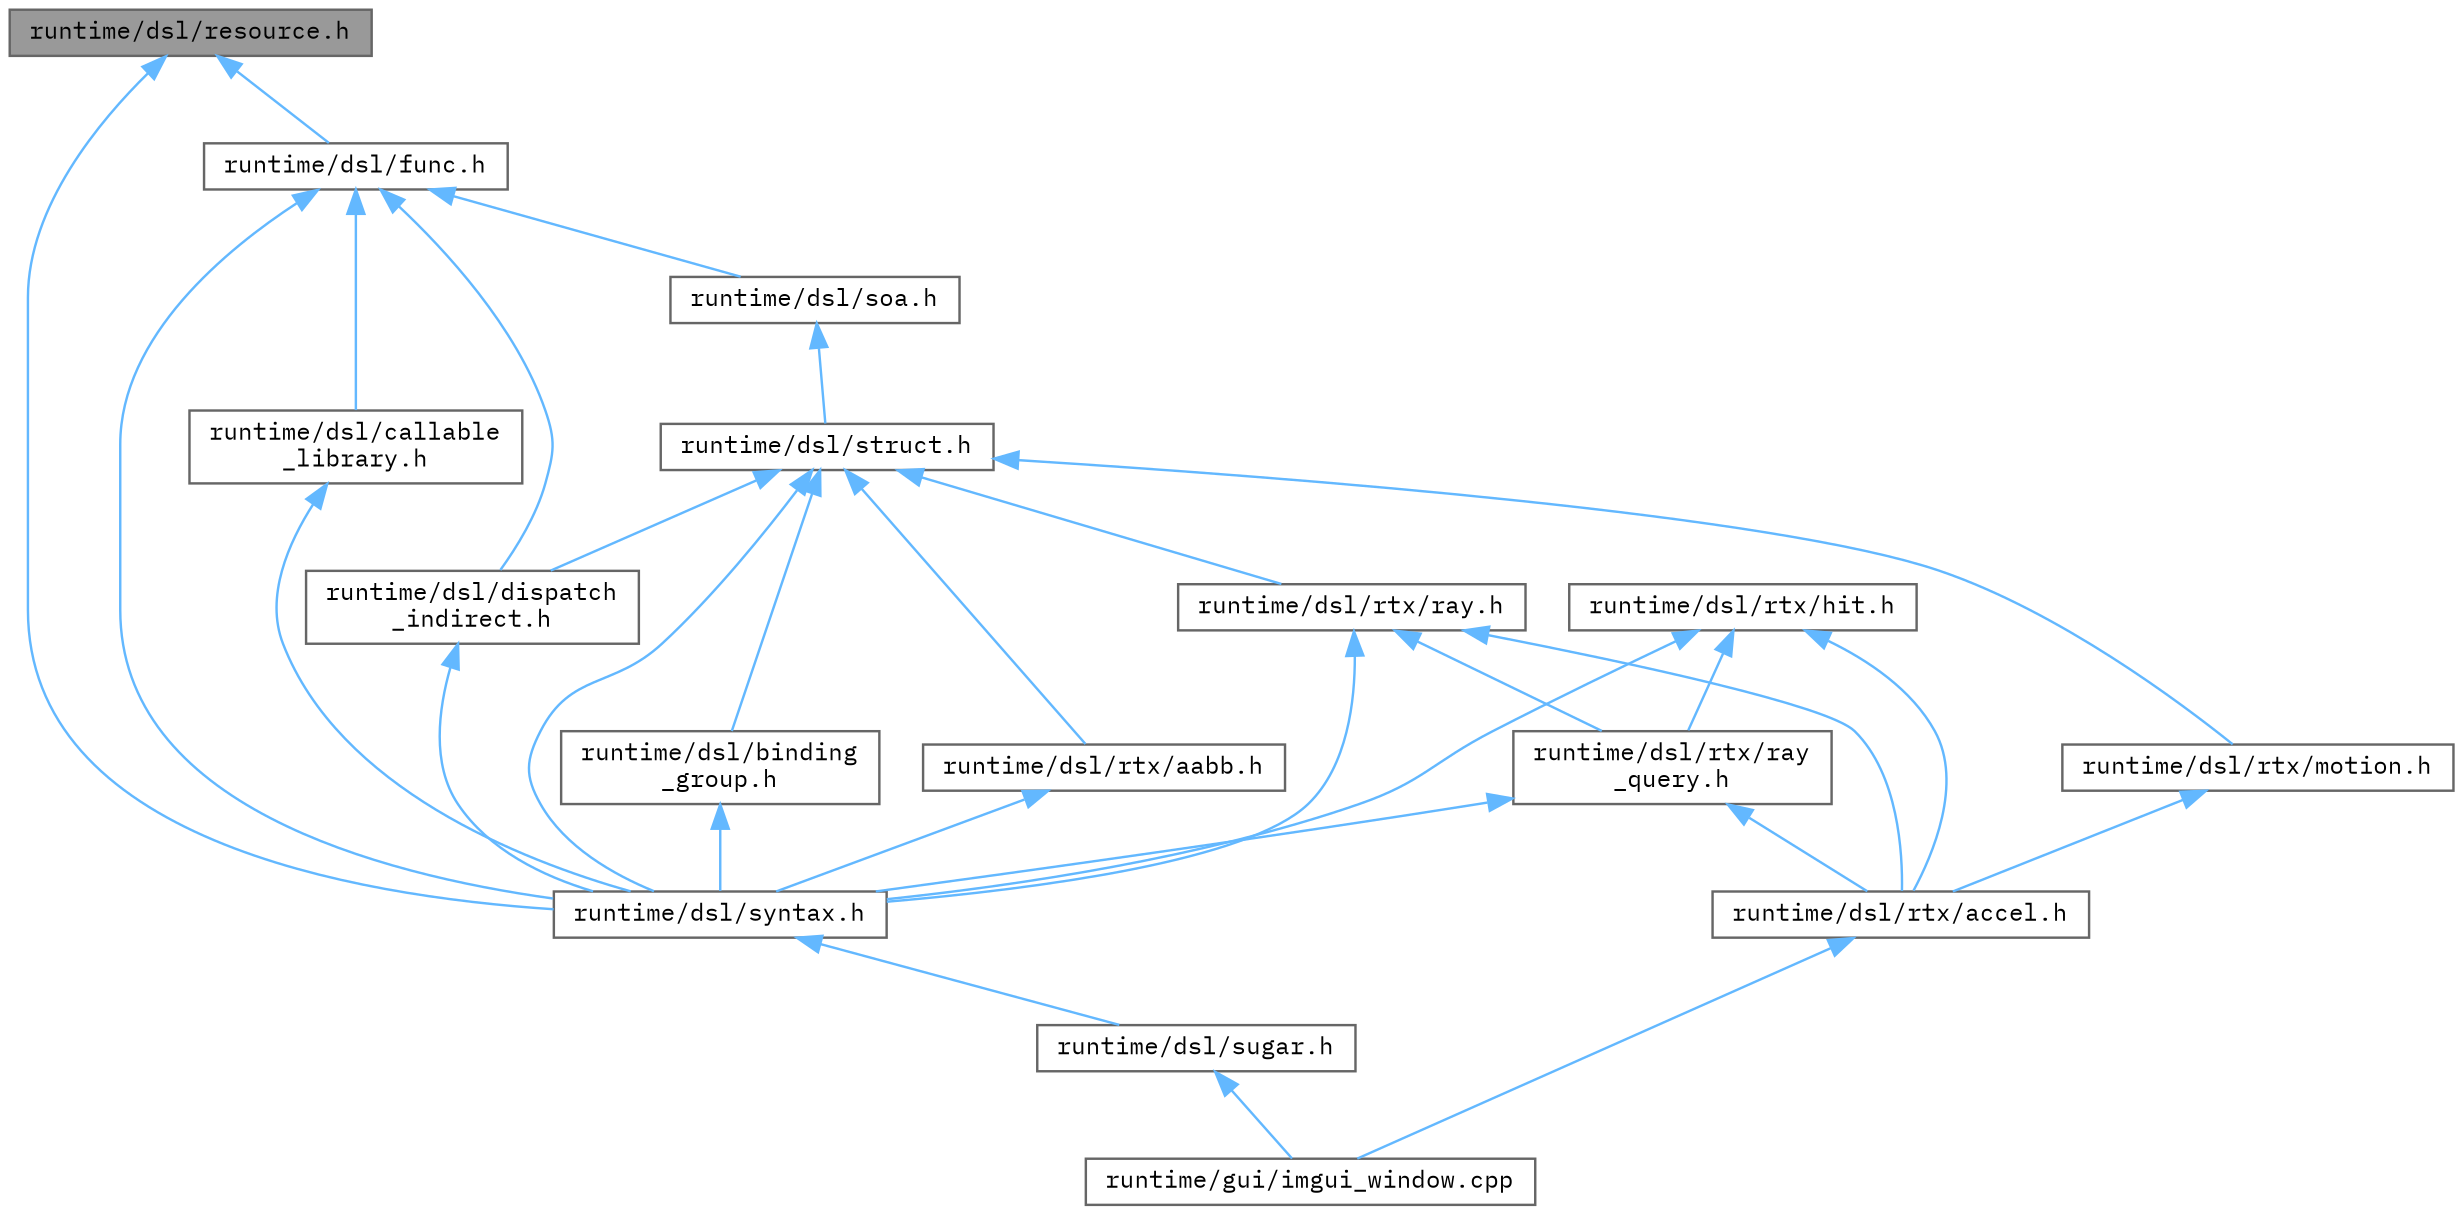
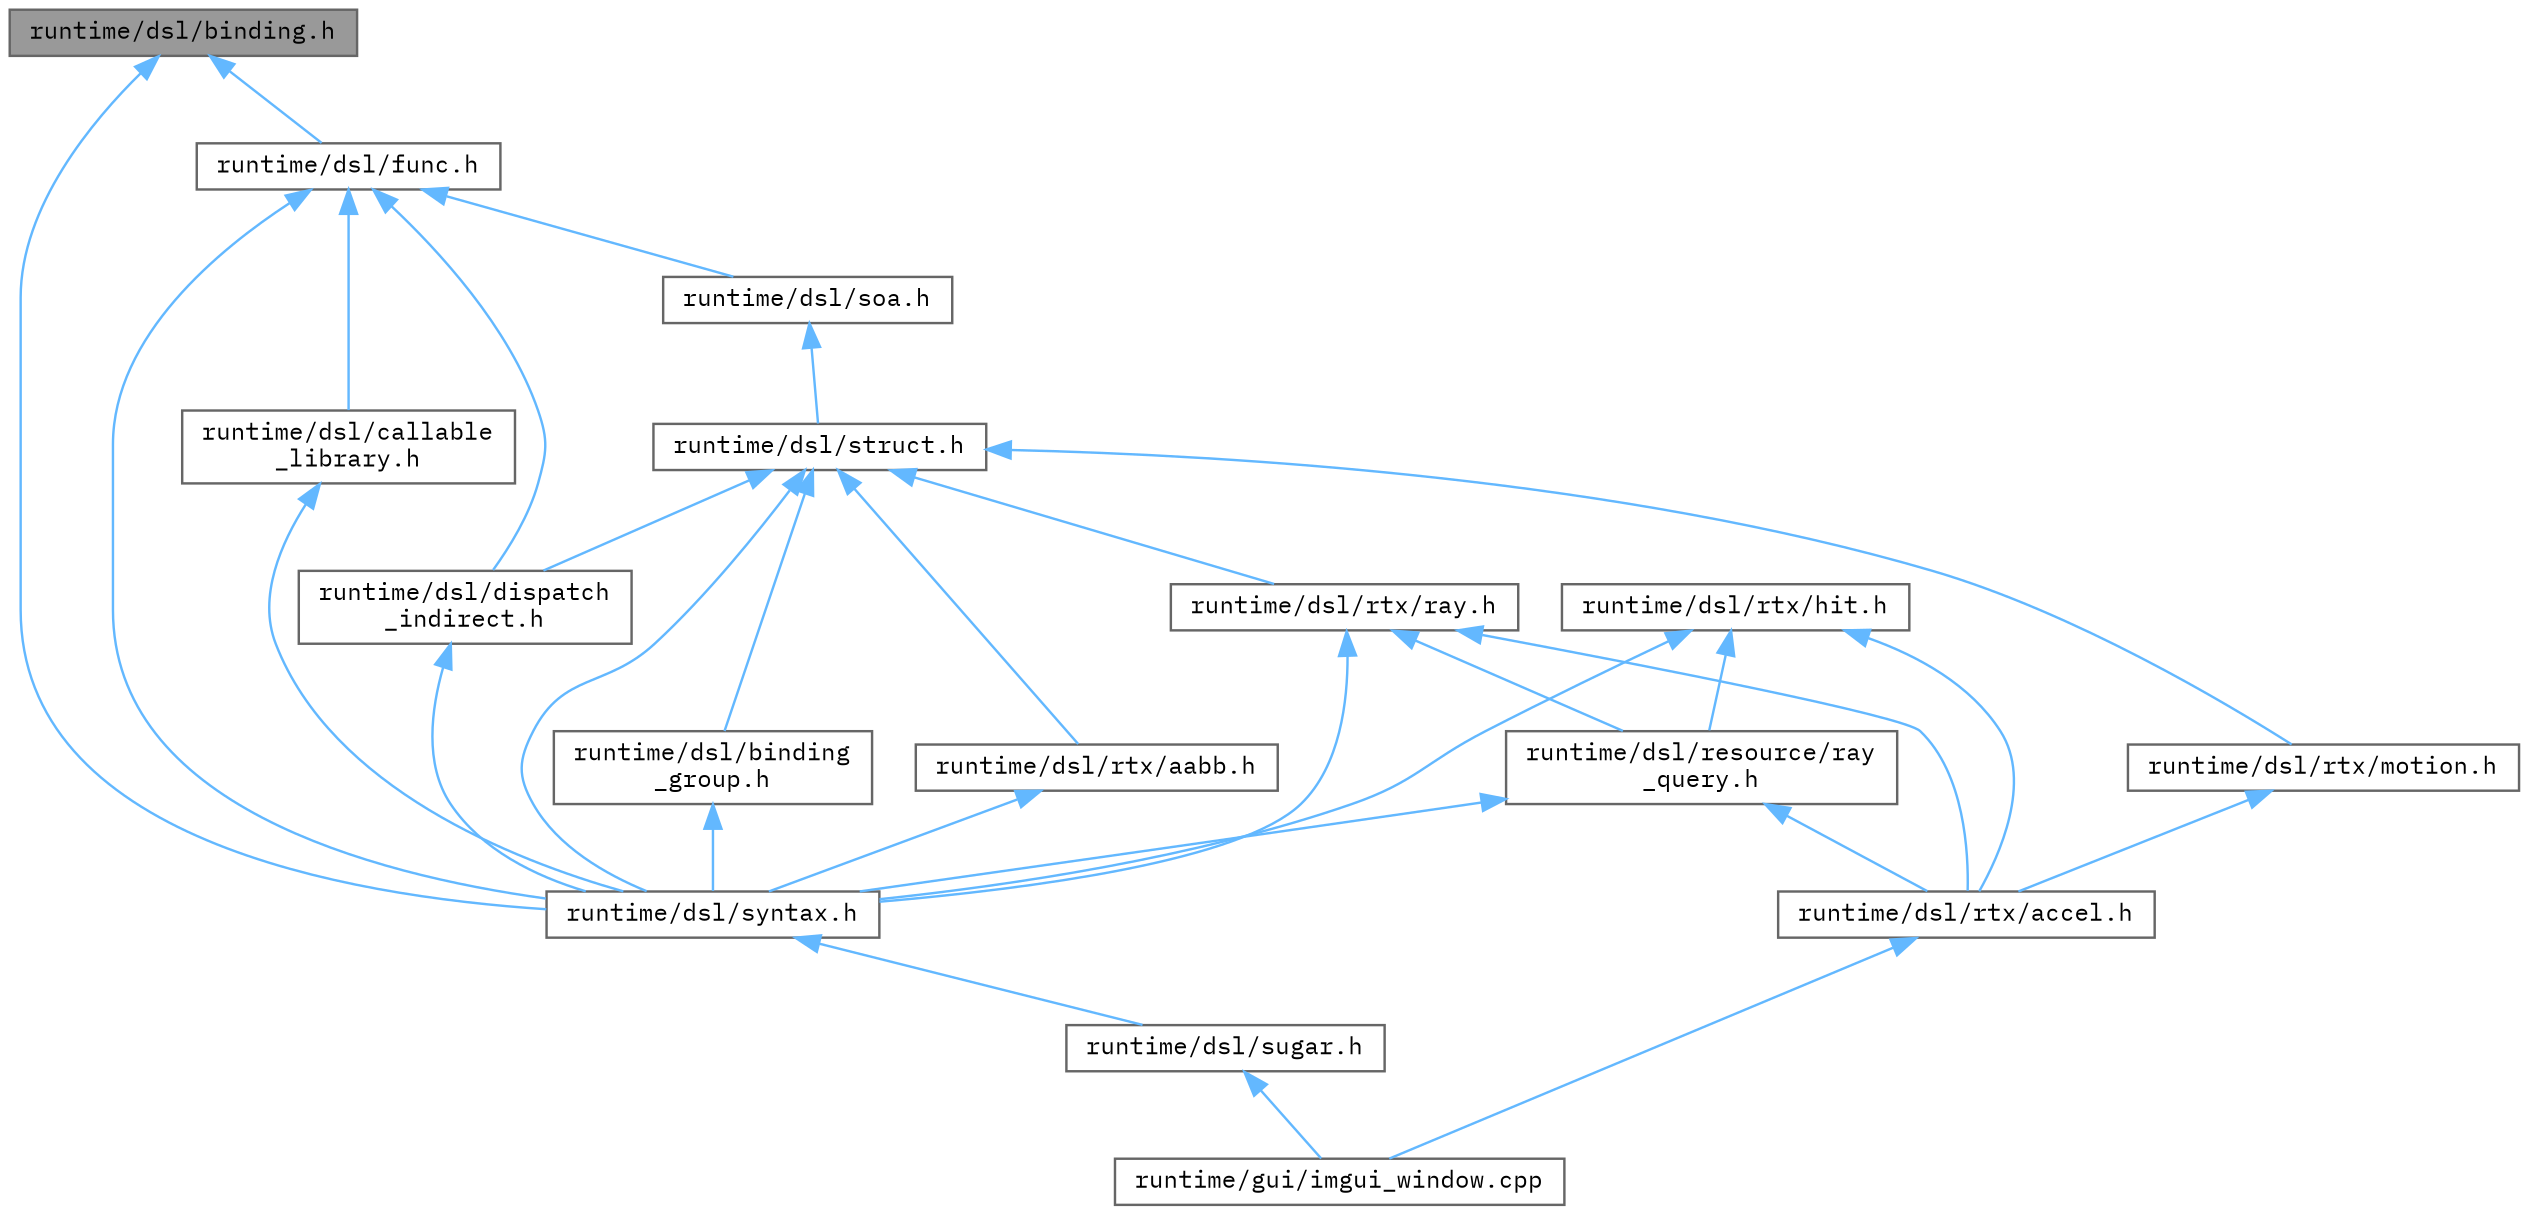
(191, 33) -> (183, 33)
(1672, 768) -> (1702, 768)
